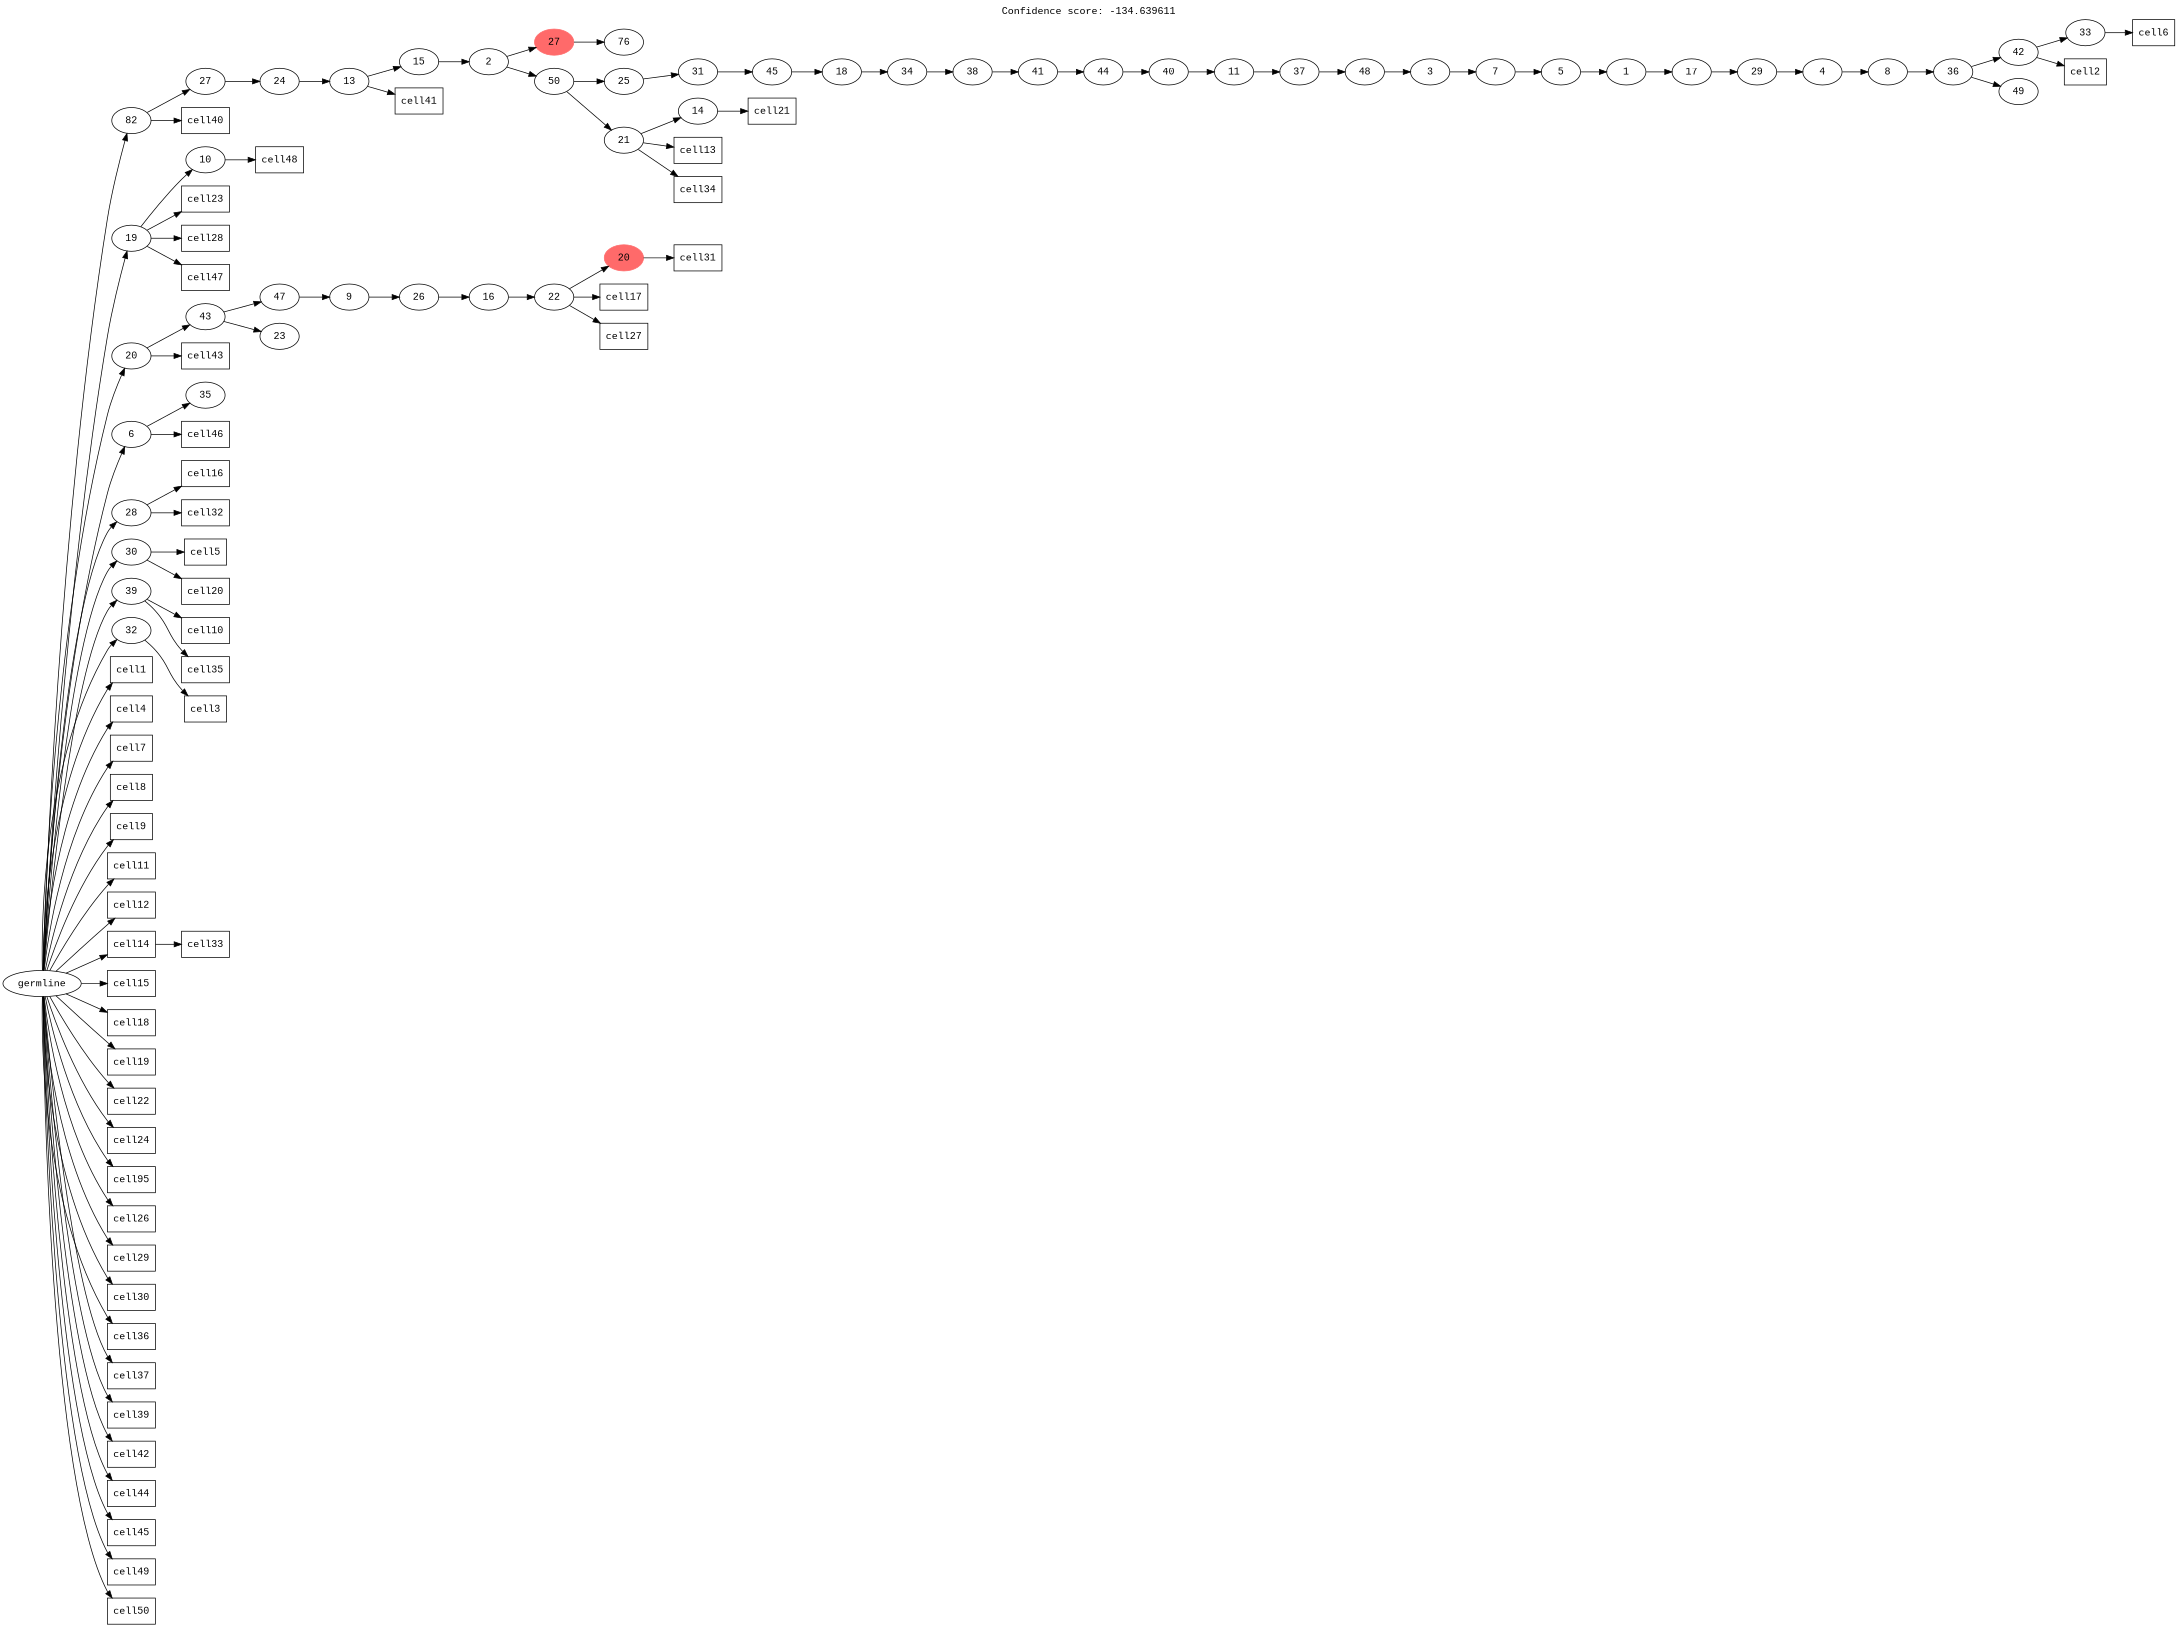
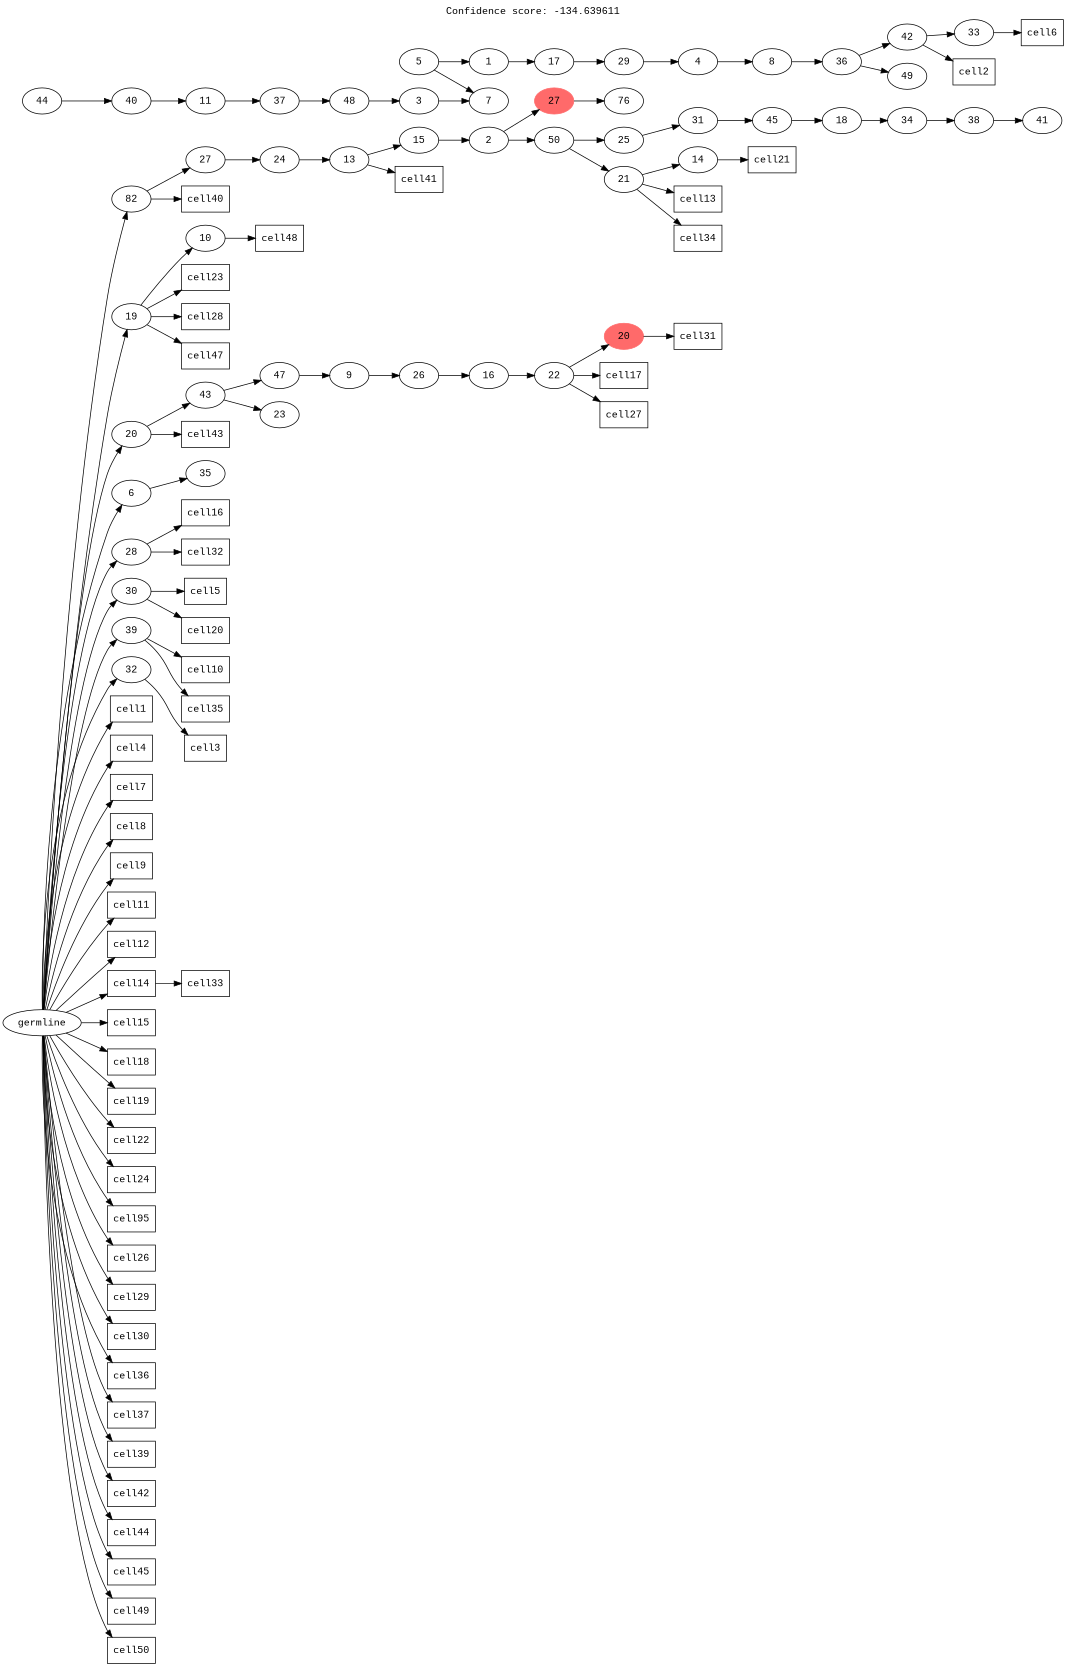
(1067, 72) -> none
(1525, 72) -> (451, 80)
(205, 434) -> none
